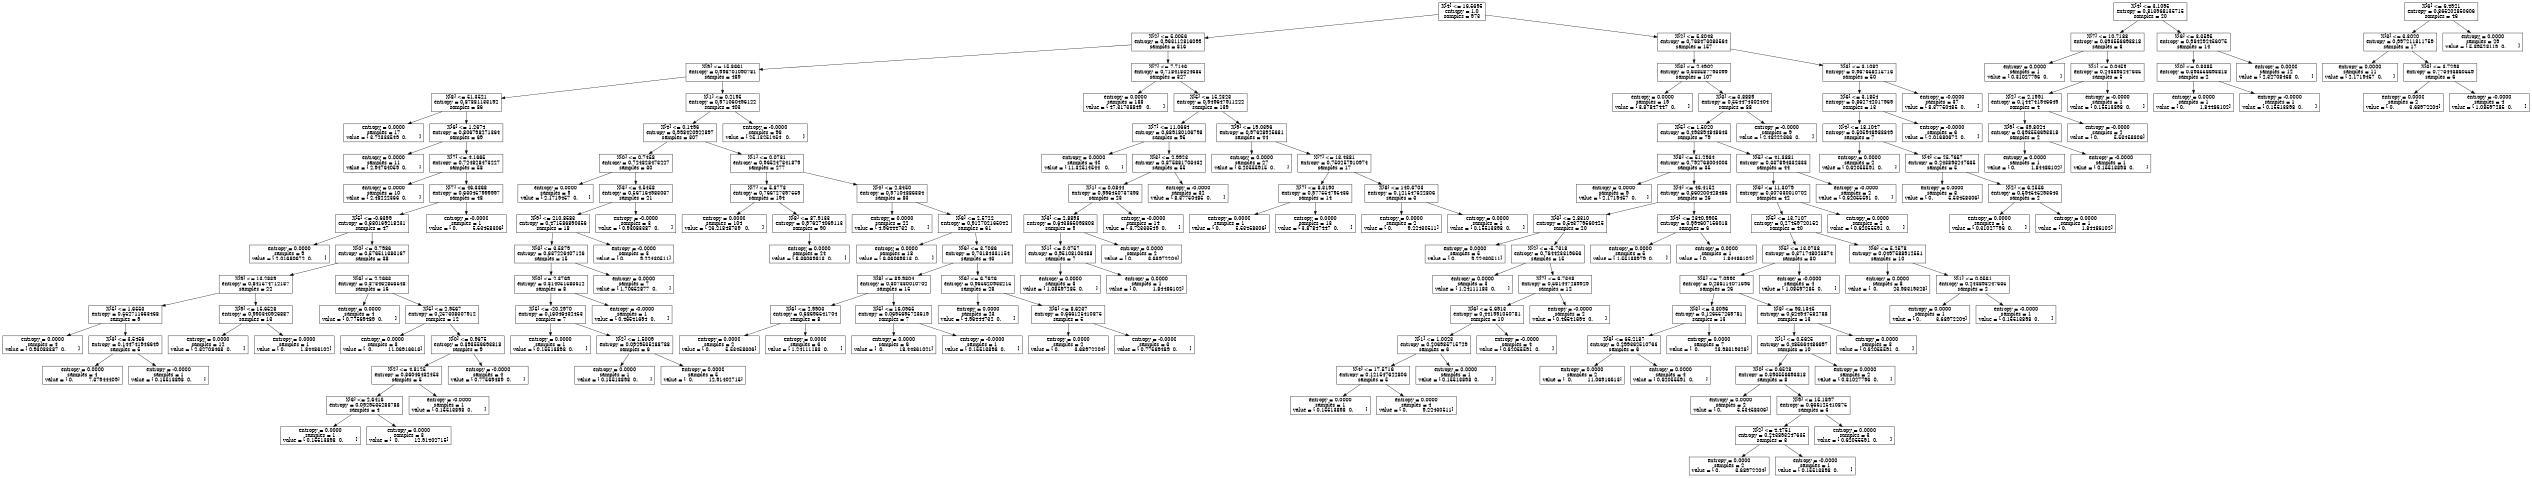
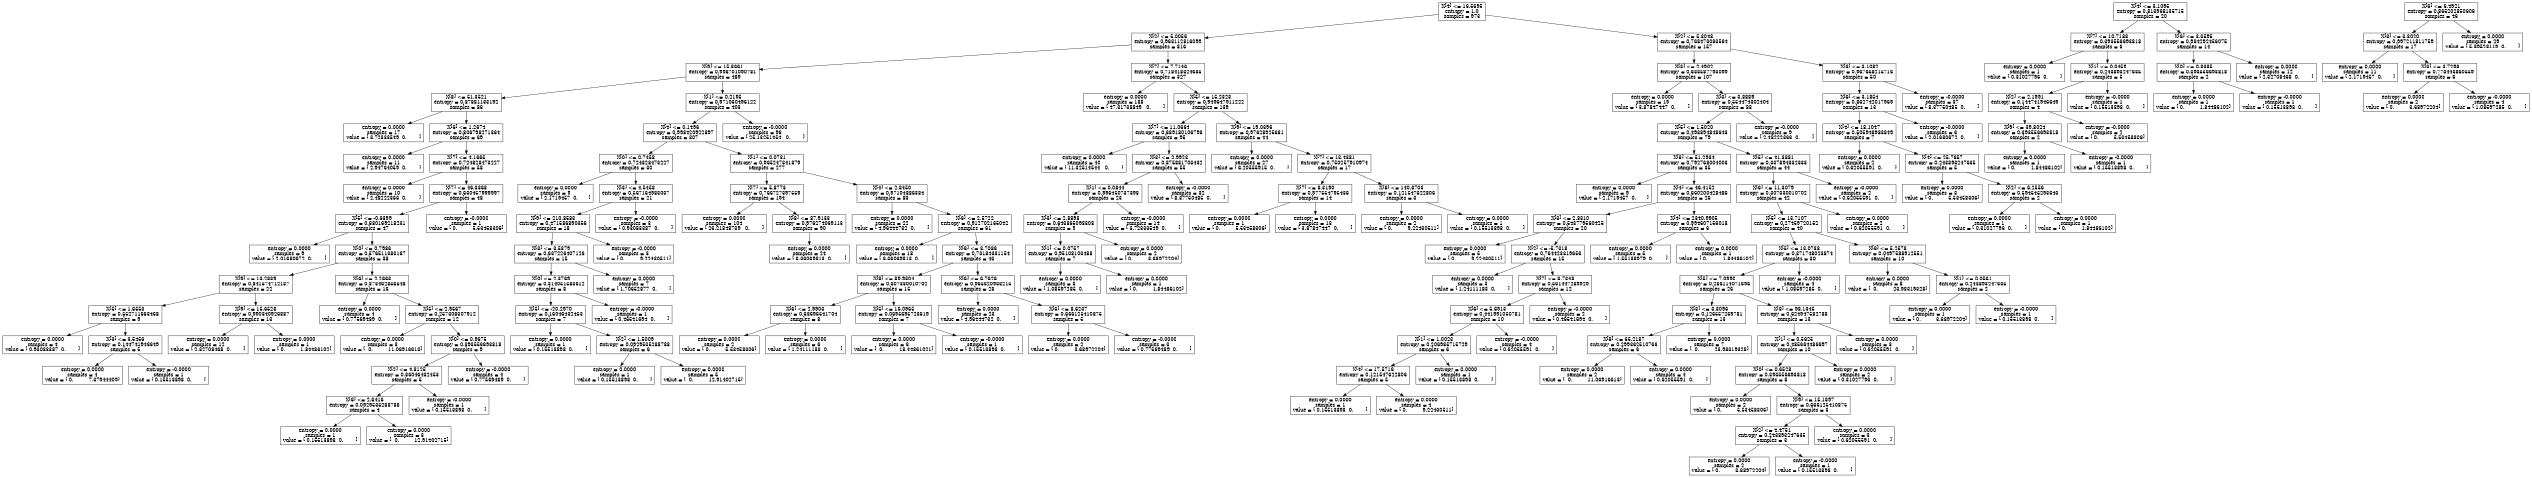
none -> (372, 267)
